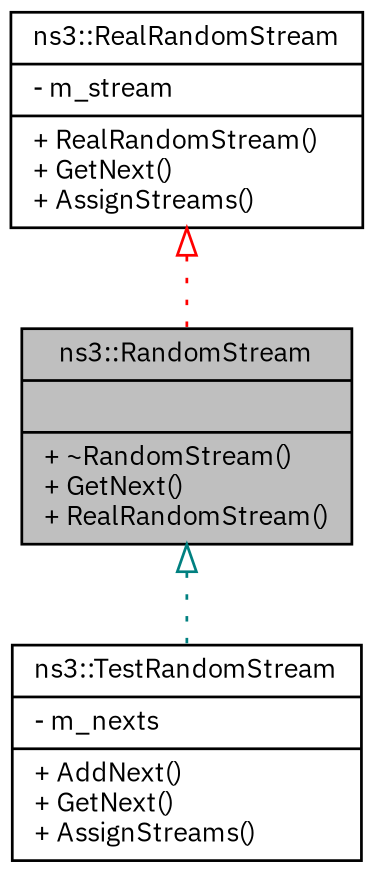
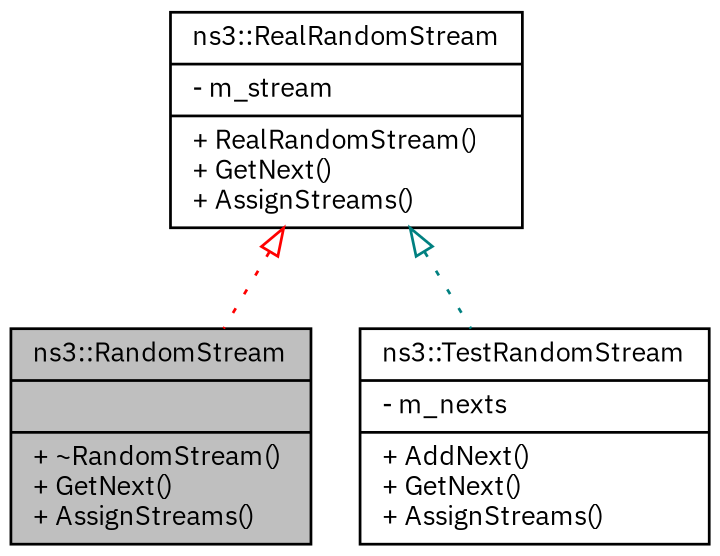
(187, 517) -> (145, 517)
(187, 609) -> (448, 290)
